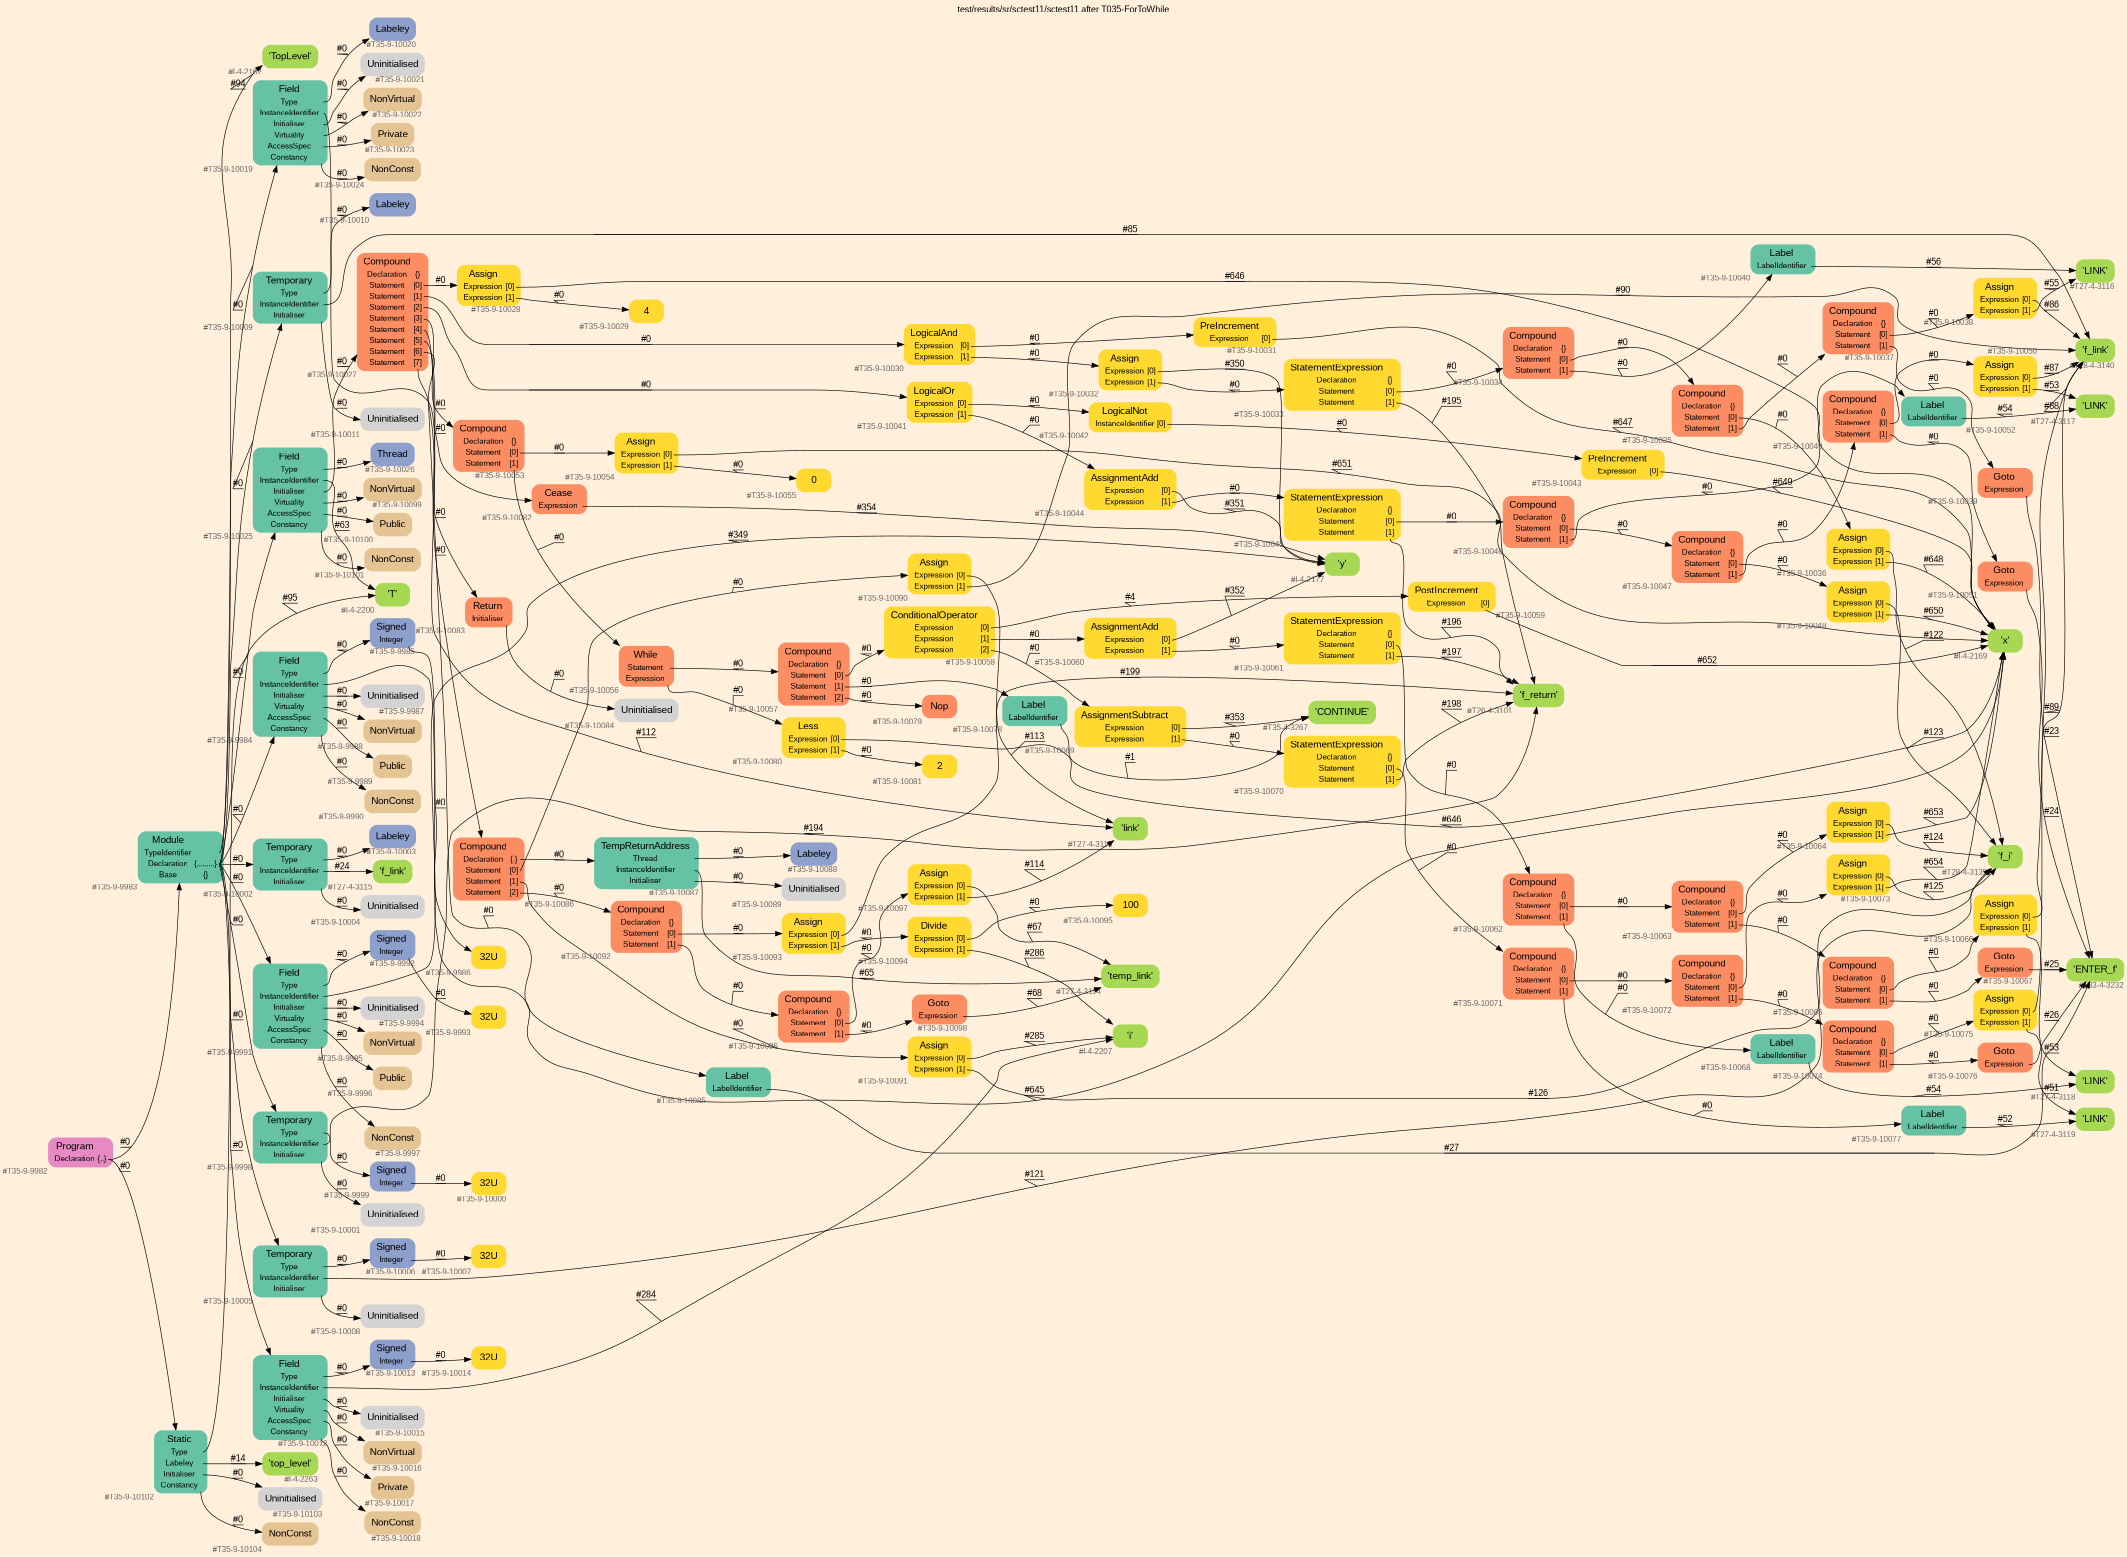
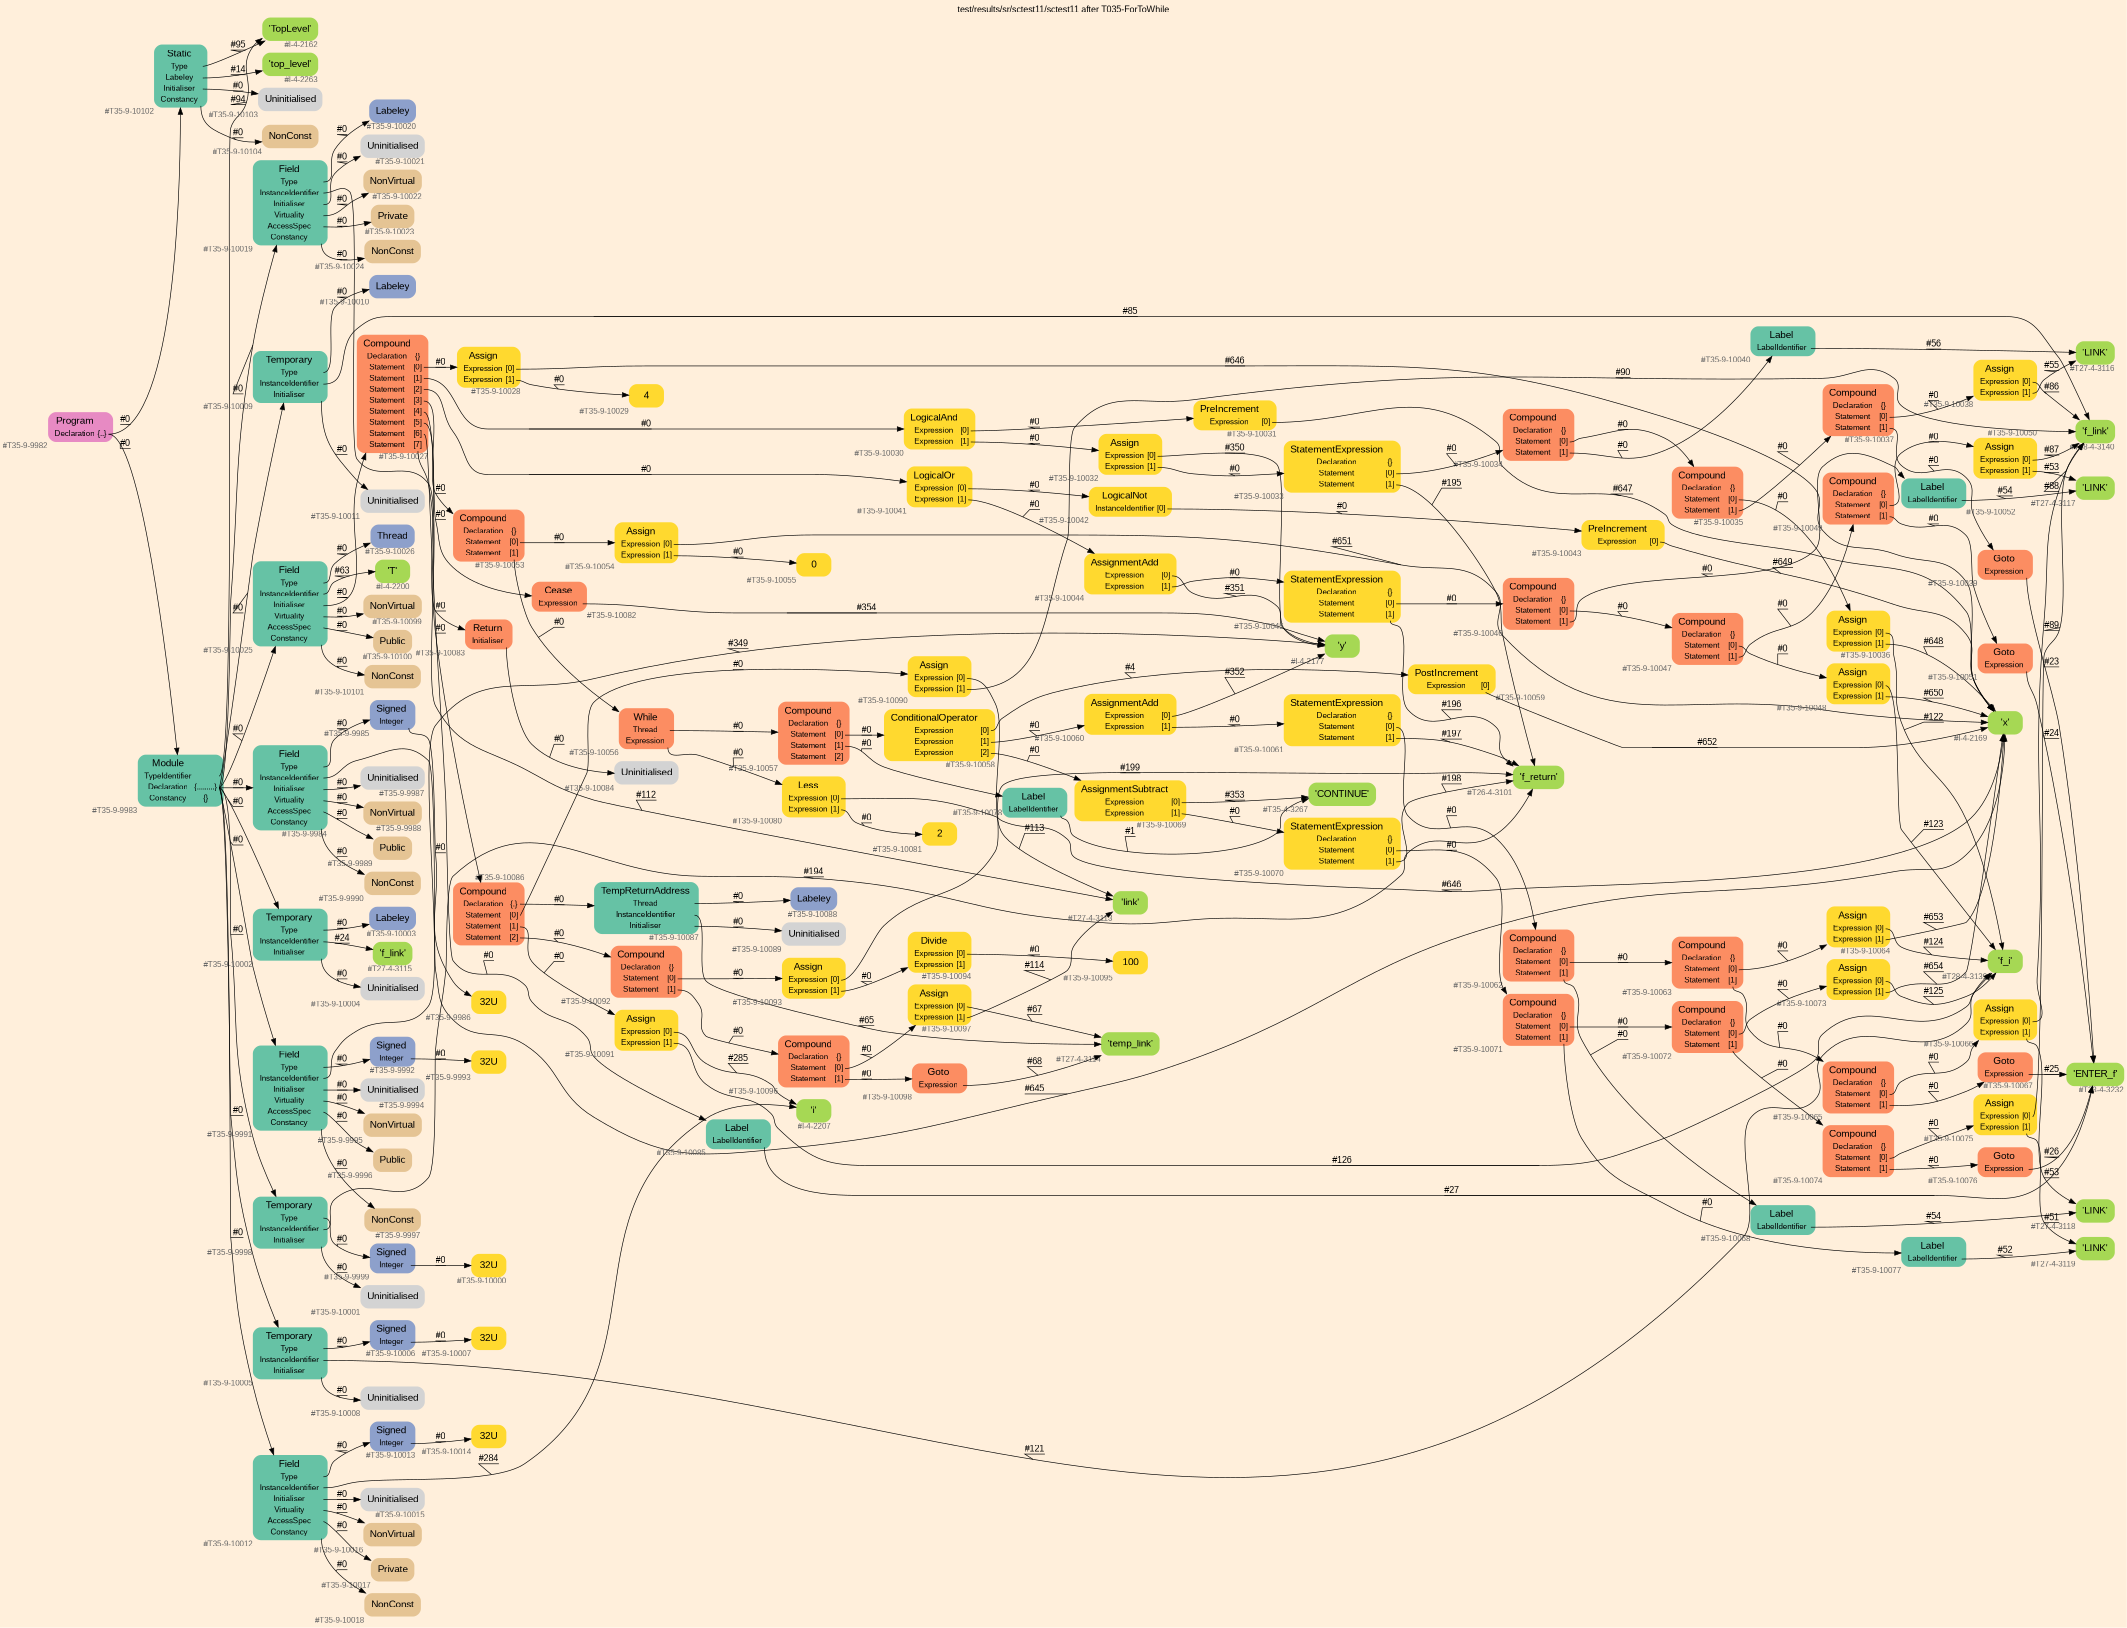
(645, 668) -> (645, 730)
(940, 707) -> none
(168, 875) -> (168, 798)
(230, 890) -> (231, 56)
(1043, 973) -> none
